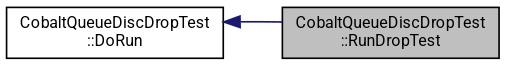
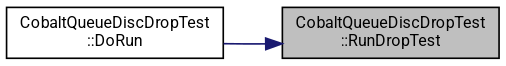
(261, 22) -> (244, 44)
